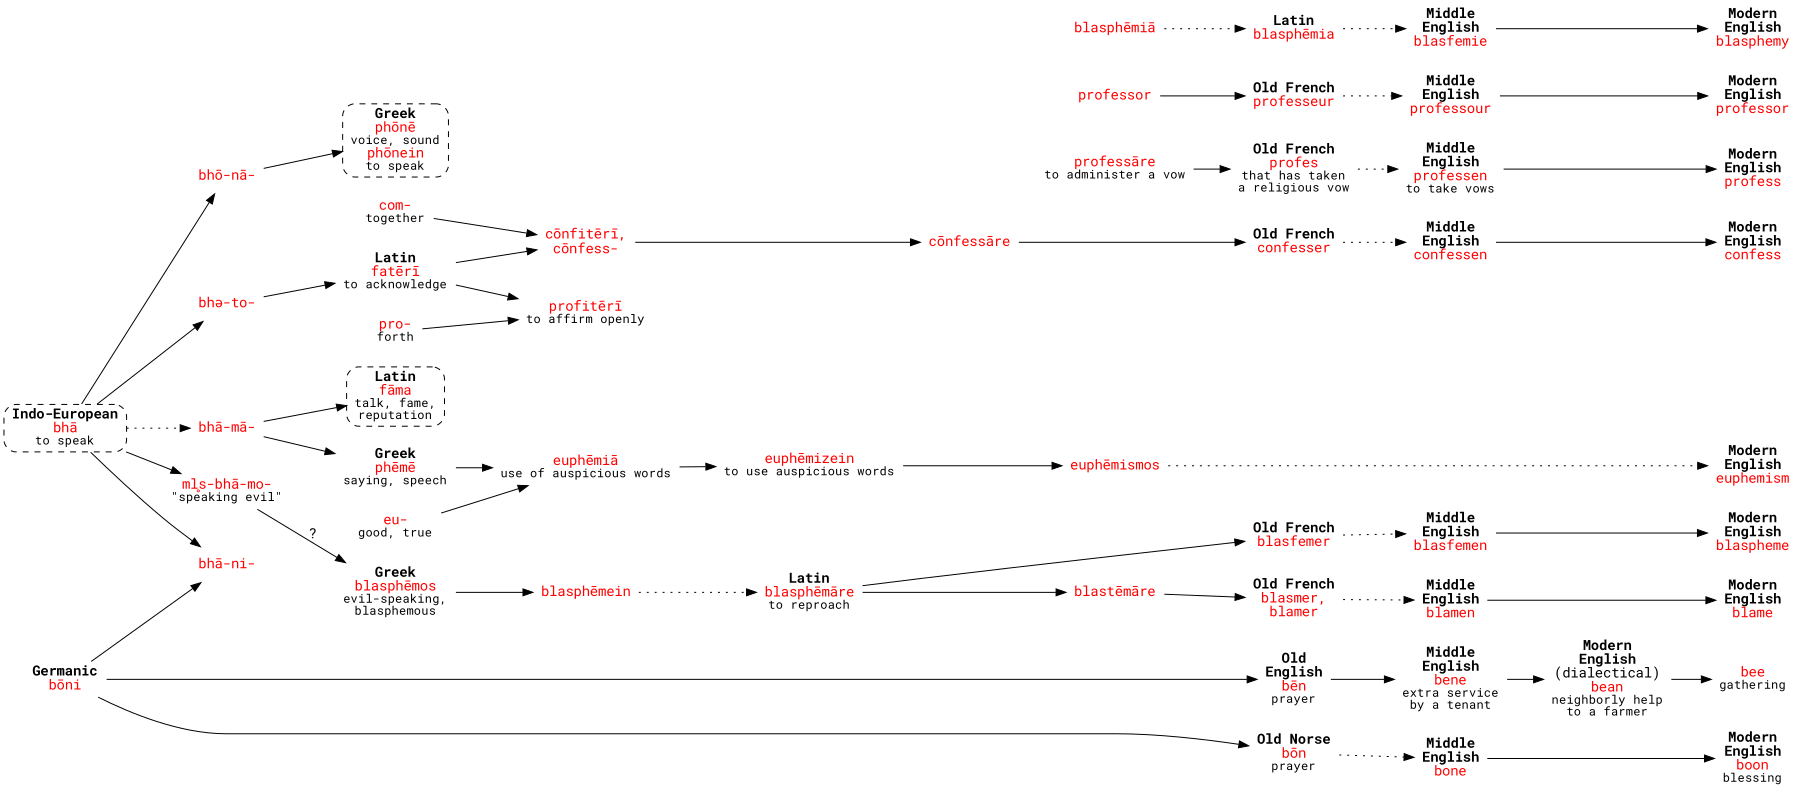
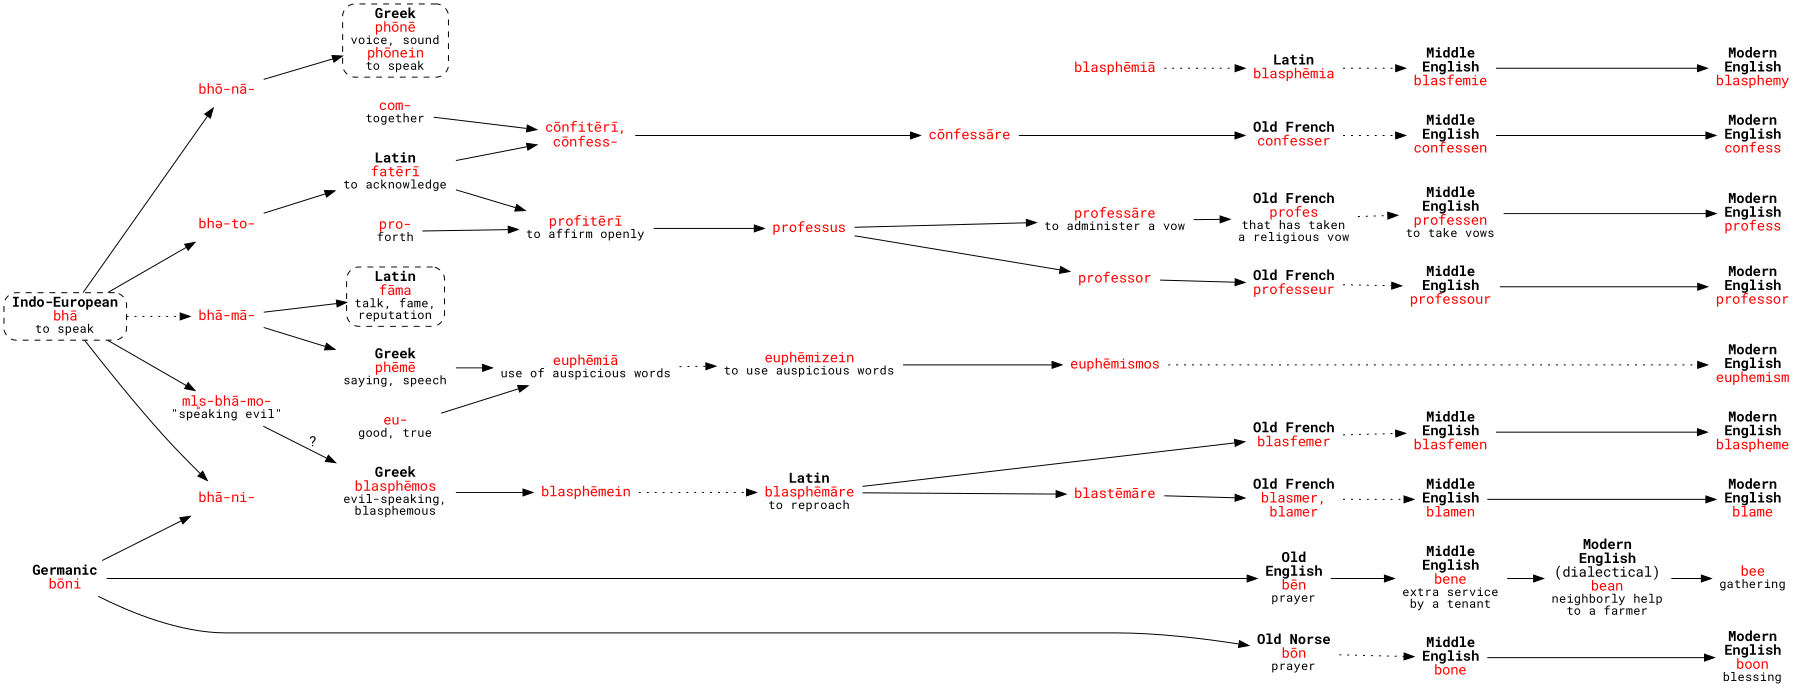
none -> (809, 228)
(693, 467) -> (693, 366)
